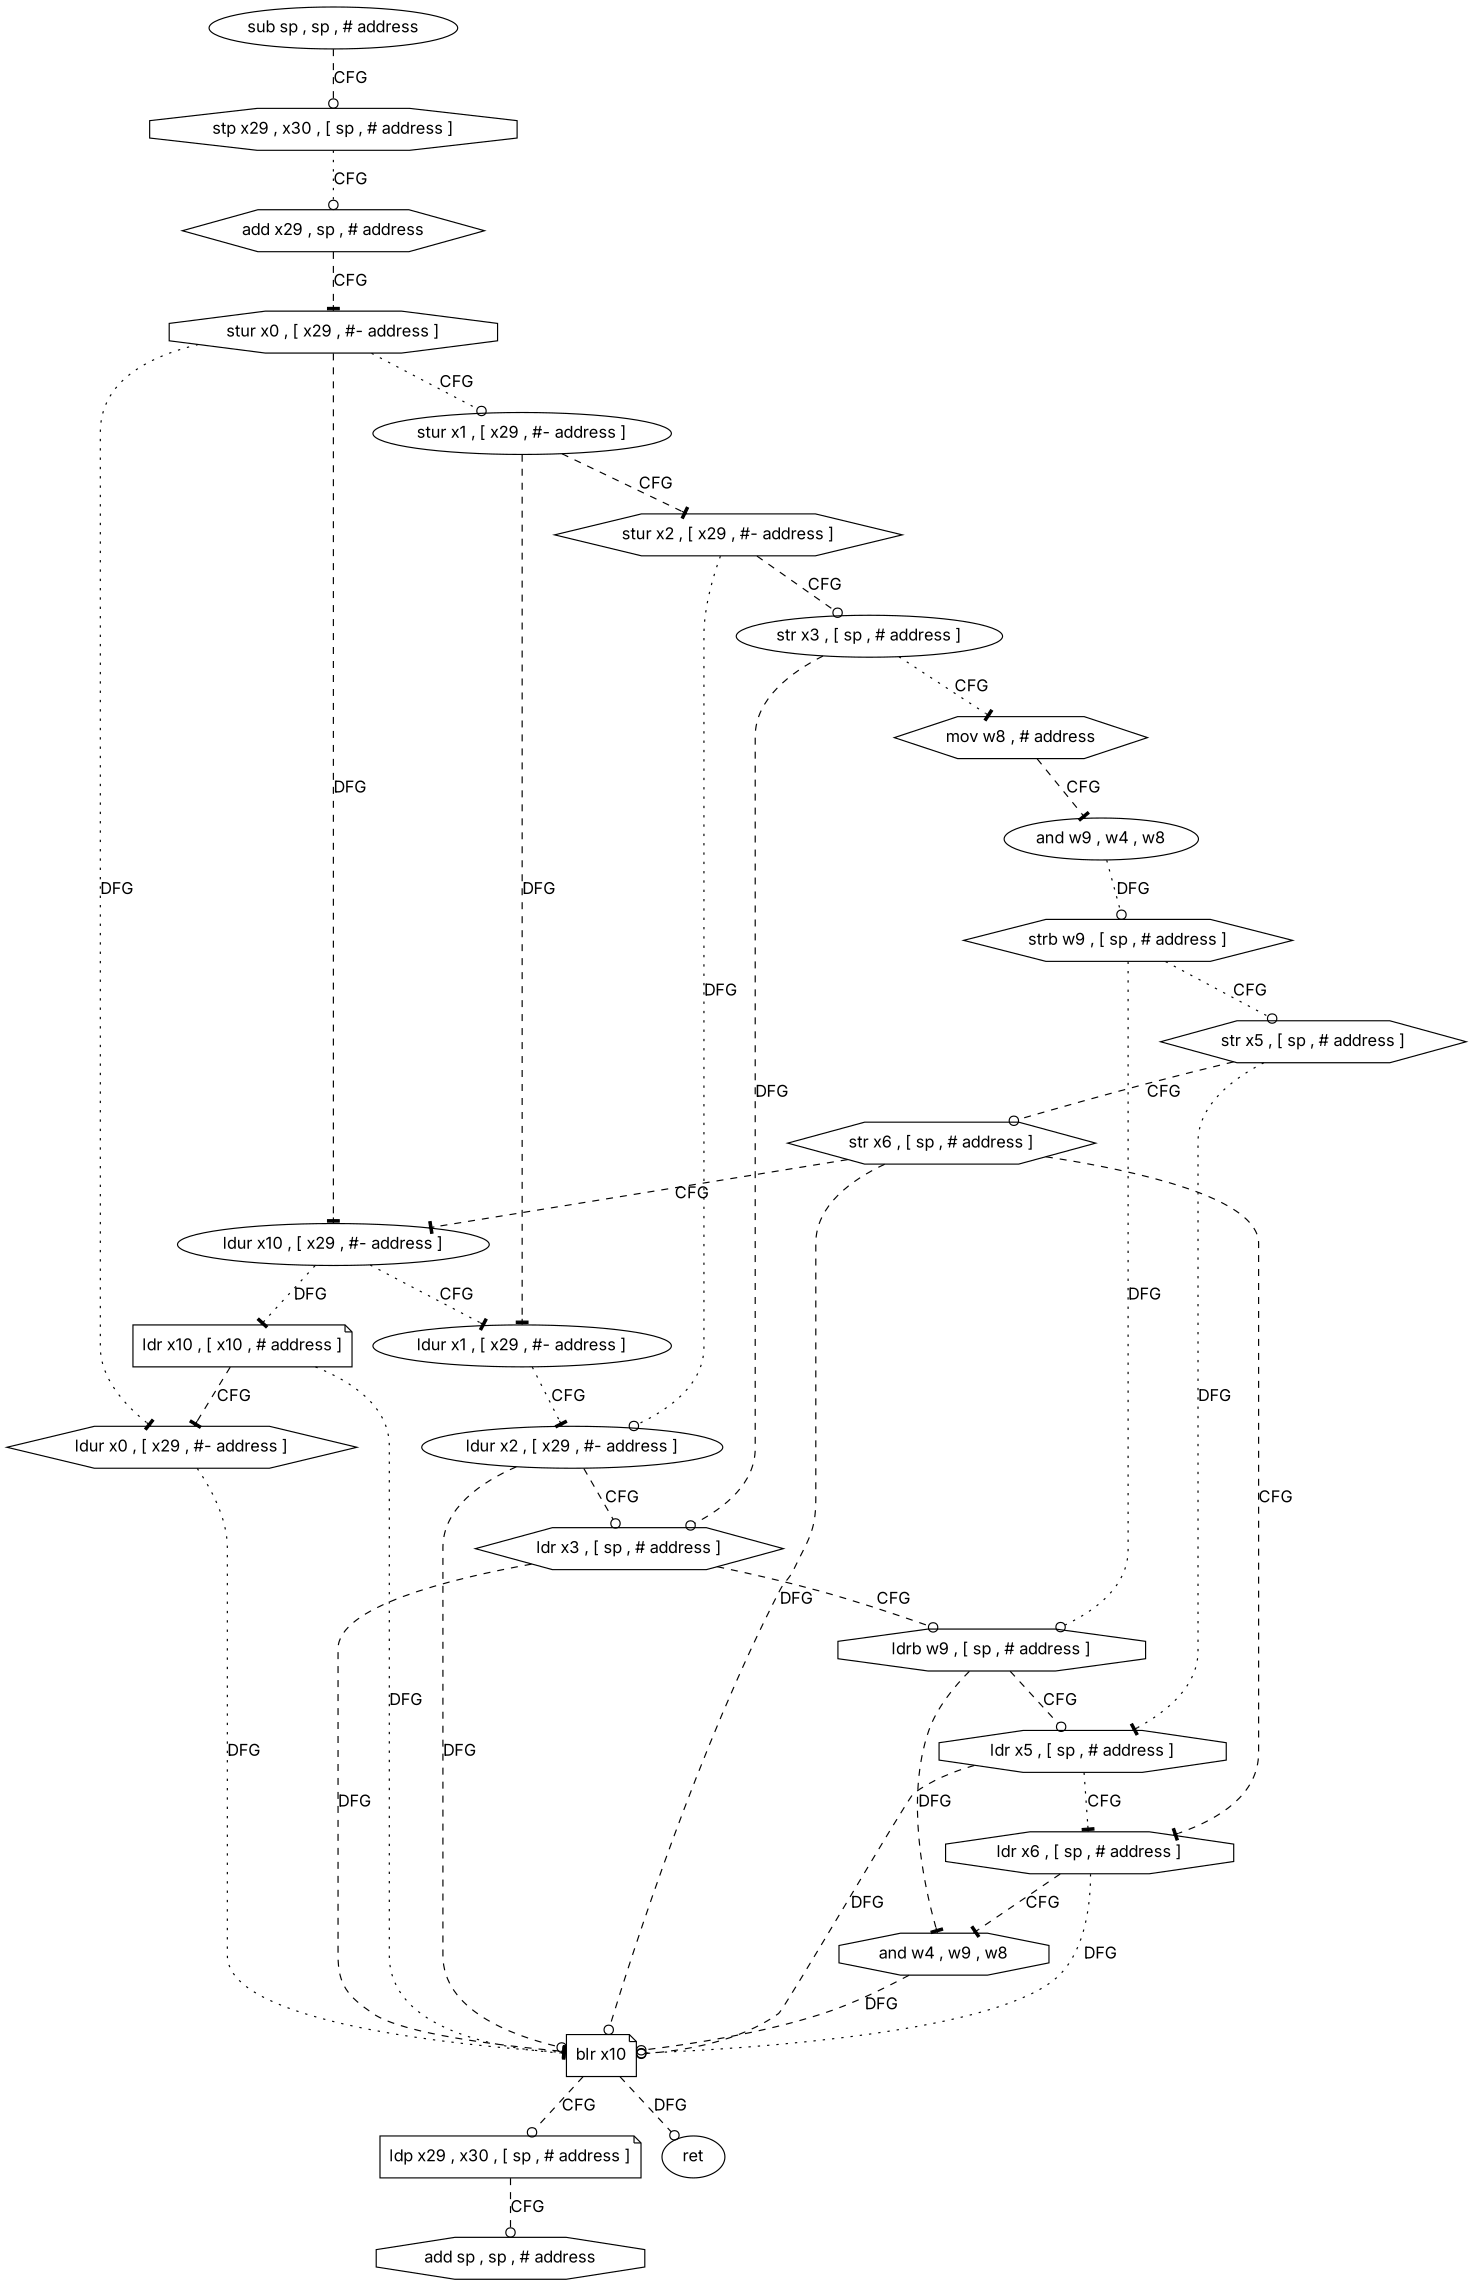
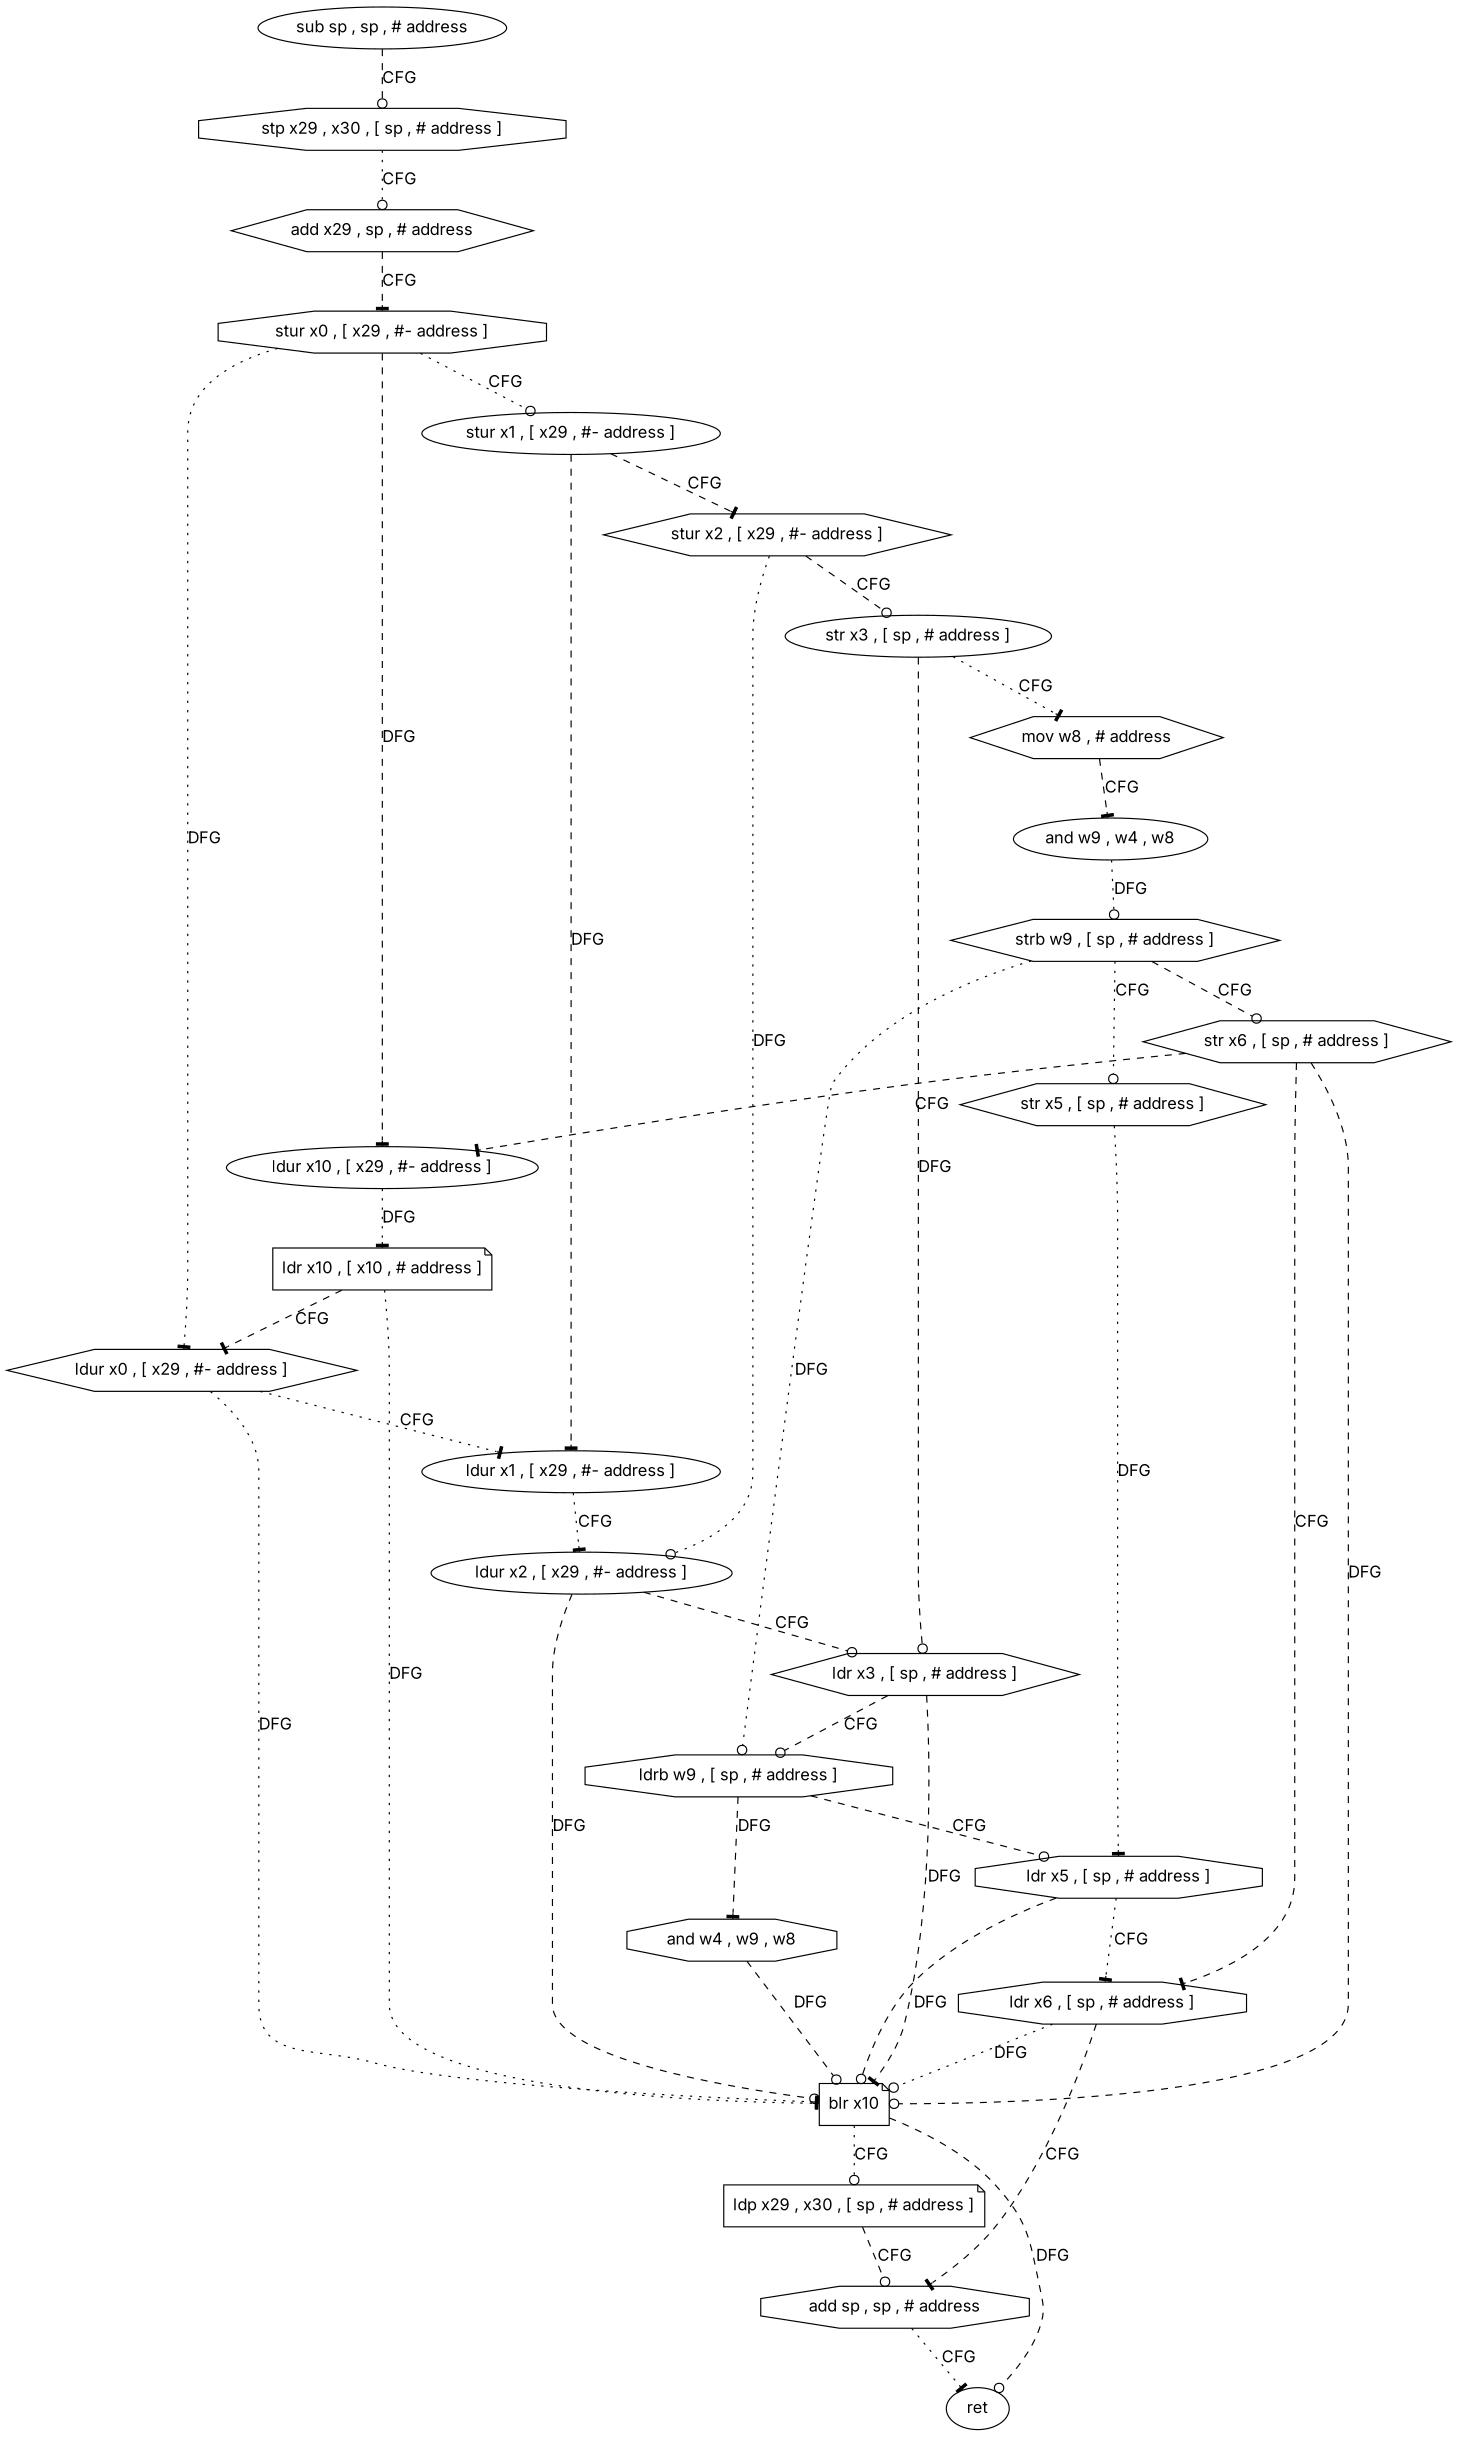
(1120, 1091) -> (1202, 989)
(425, 1294) -> (378, 1422)
(1019, 1902) -> (1035, 2167)
(559, 2103) -> (854, 2150)
none -> (935, 2357)
